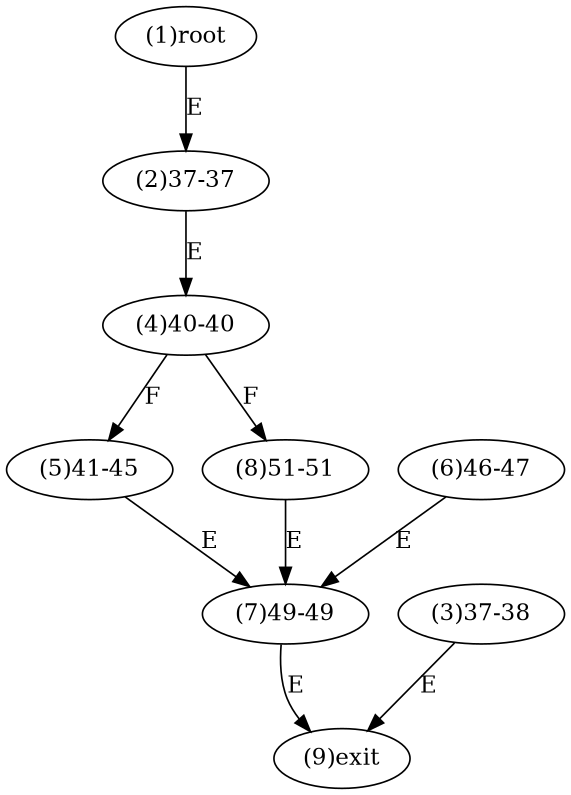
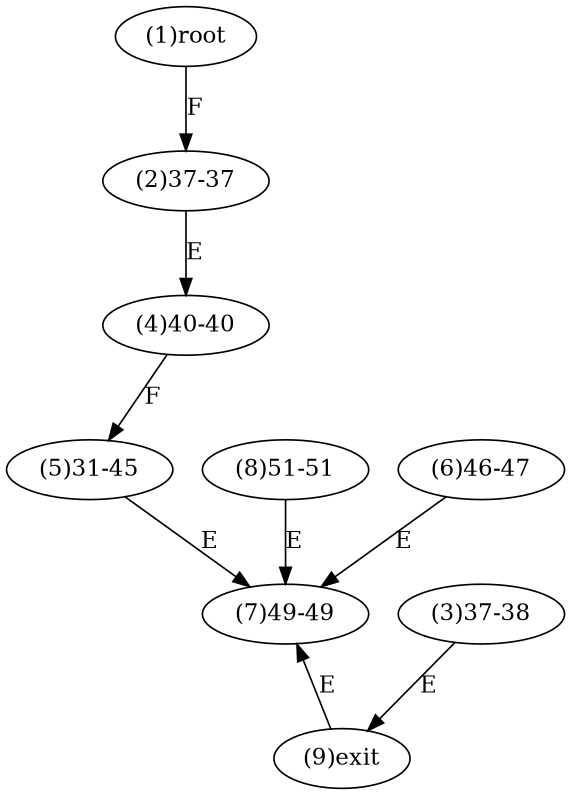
(195, 109) -> (195, 109)
(231, 391) -> none
(90, 470) -> (90, 470)
(283, 684) -> (317, 694)
